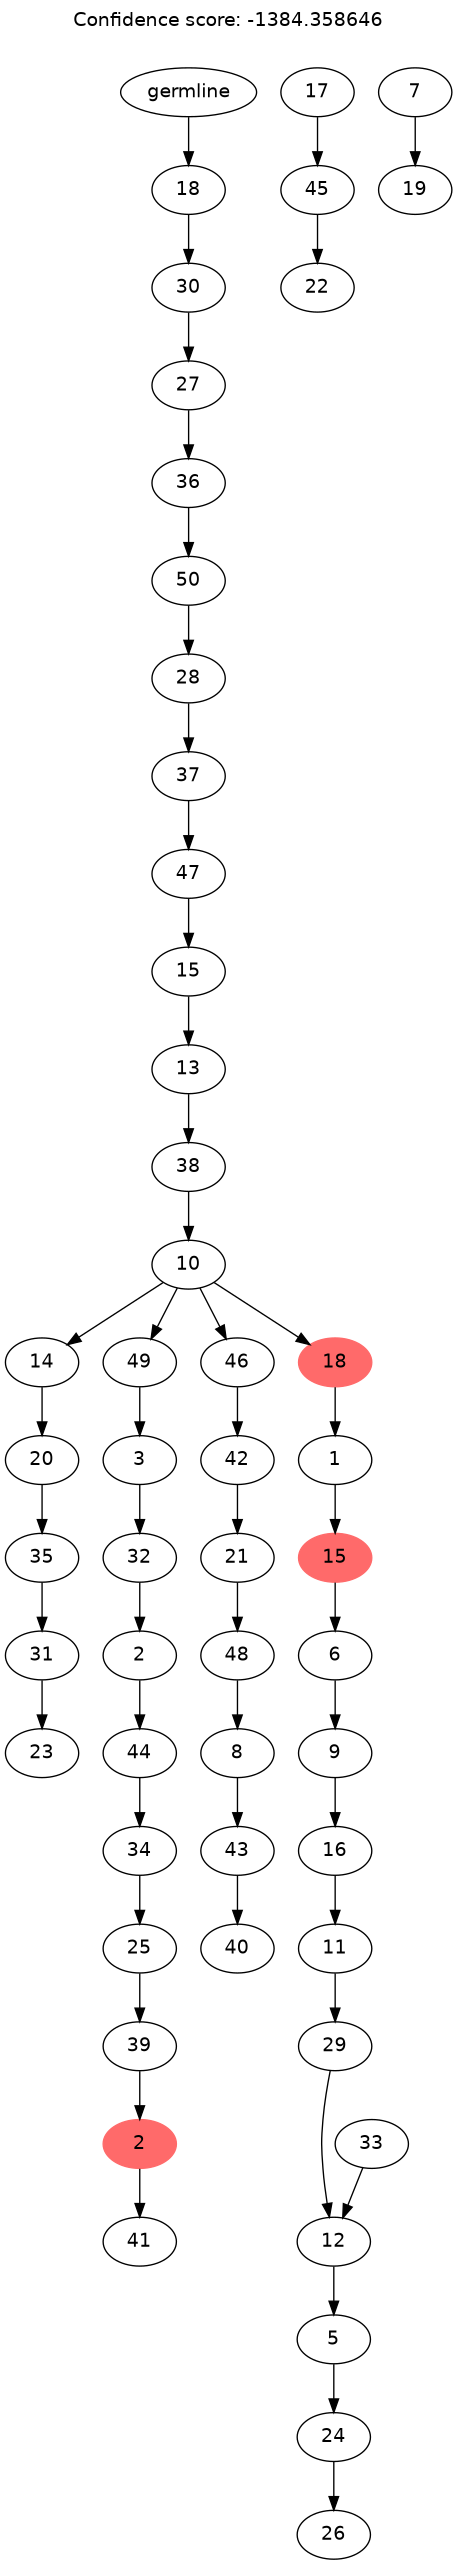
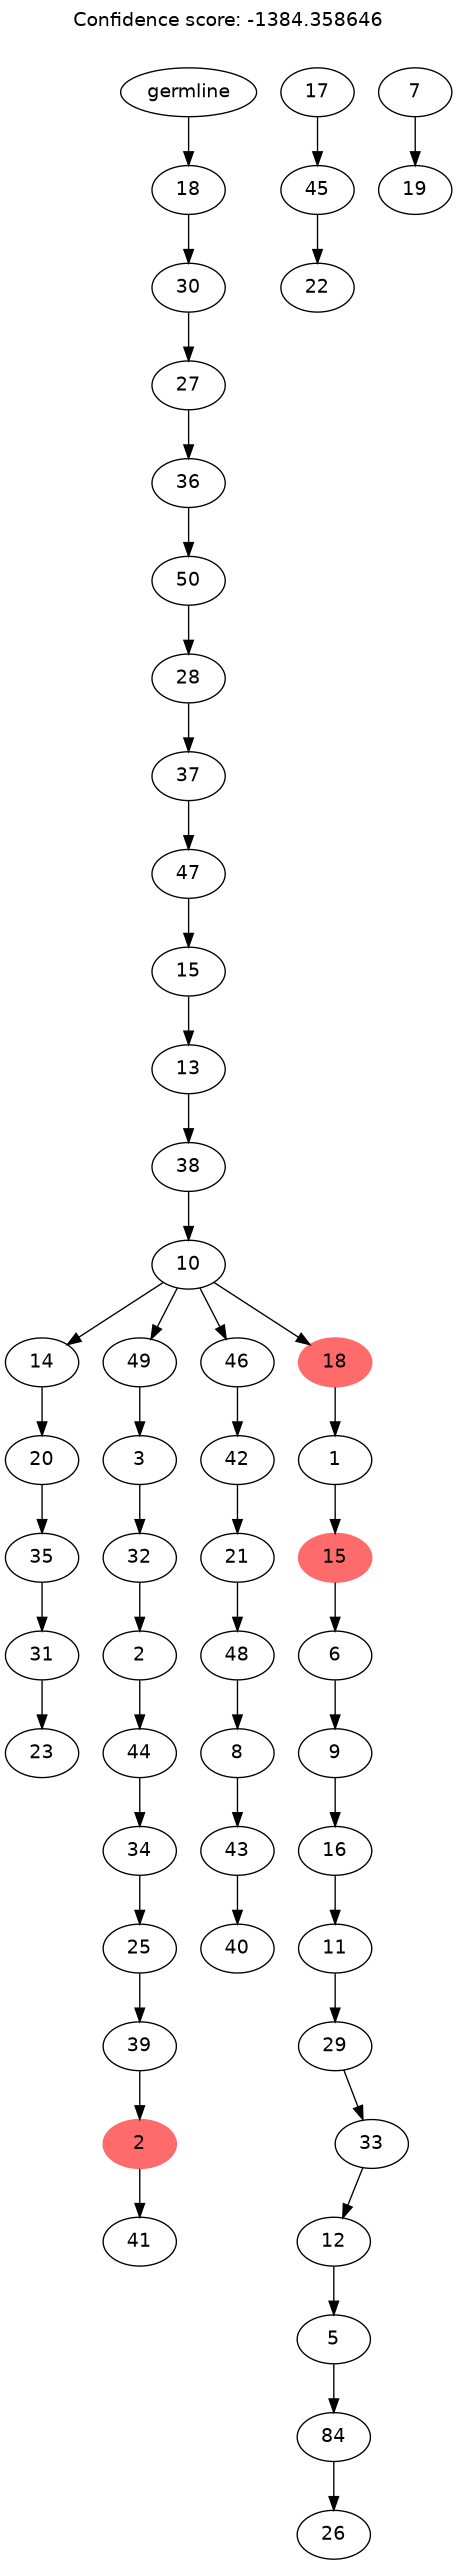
(322, 2137) -> (351, 2089)
(334, 2437) -> (334, 2437)
